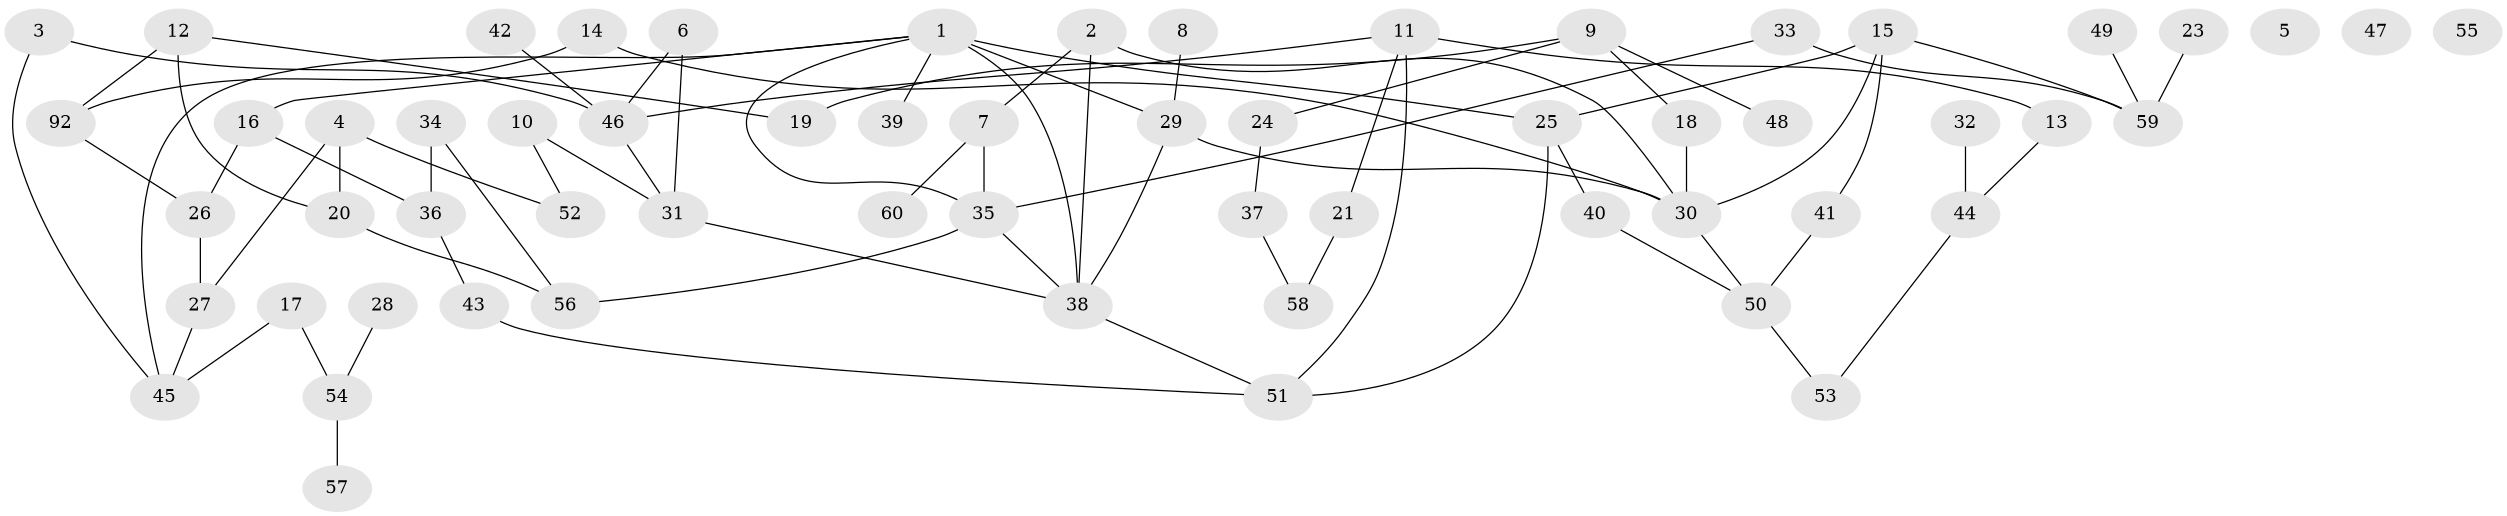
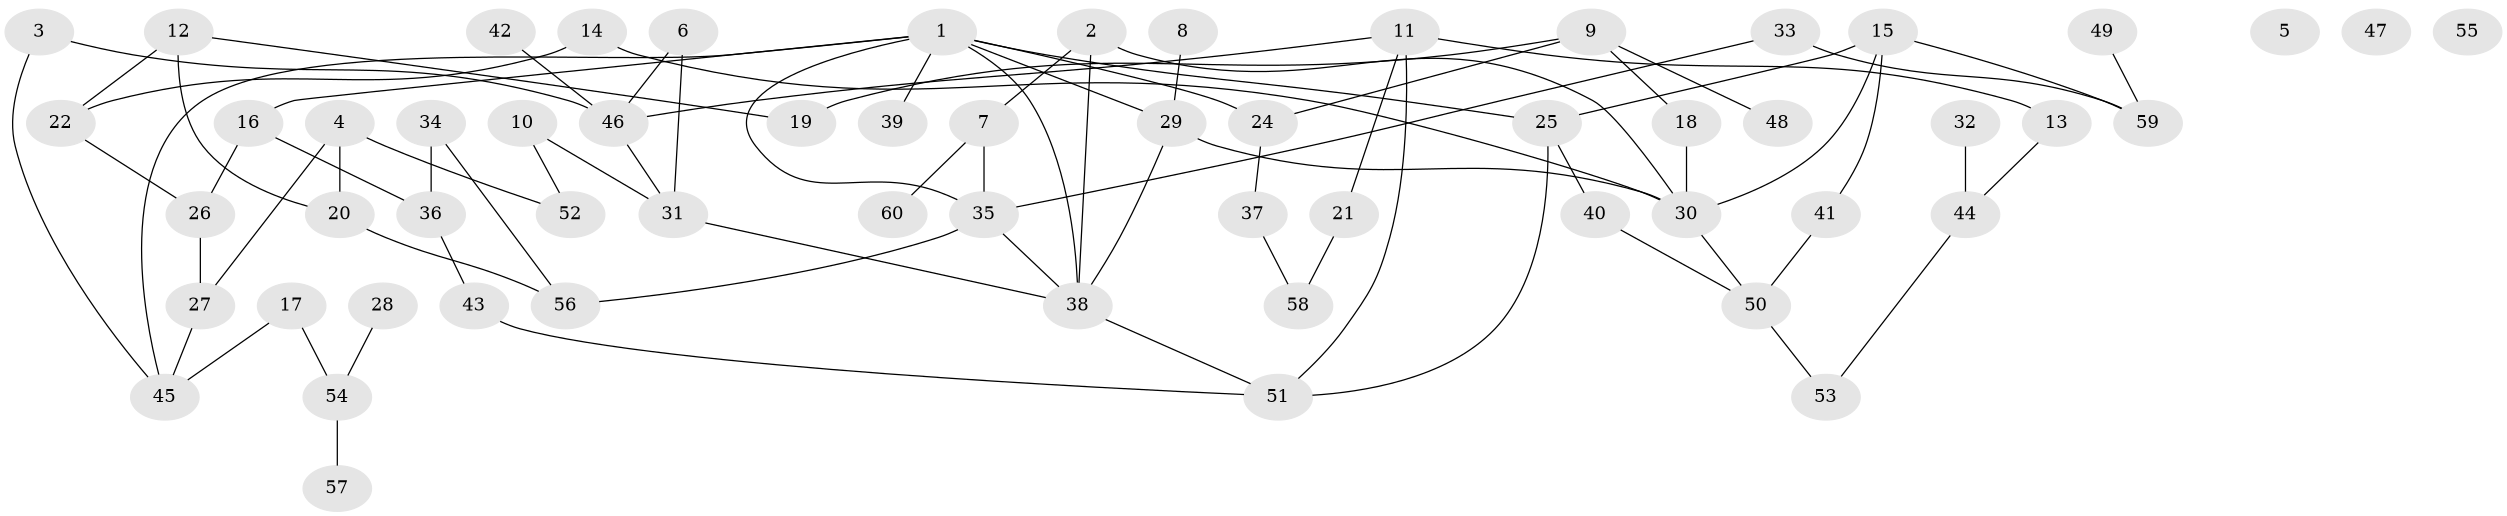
(2194, 32) -> none
none -> (1126, 75)
(61, 123) -> (61, 123)
